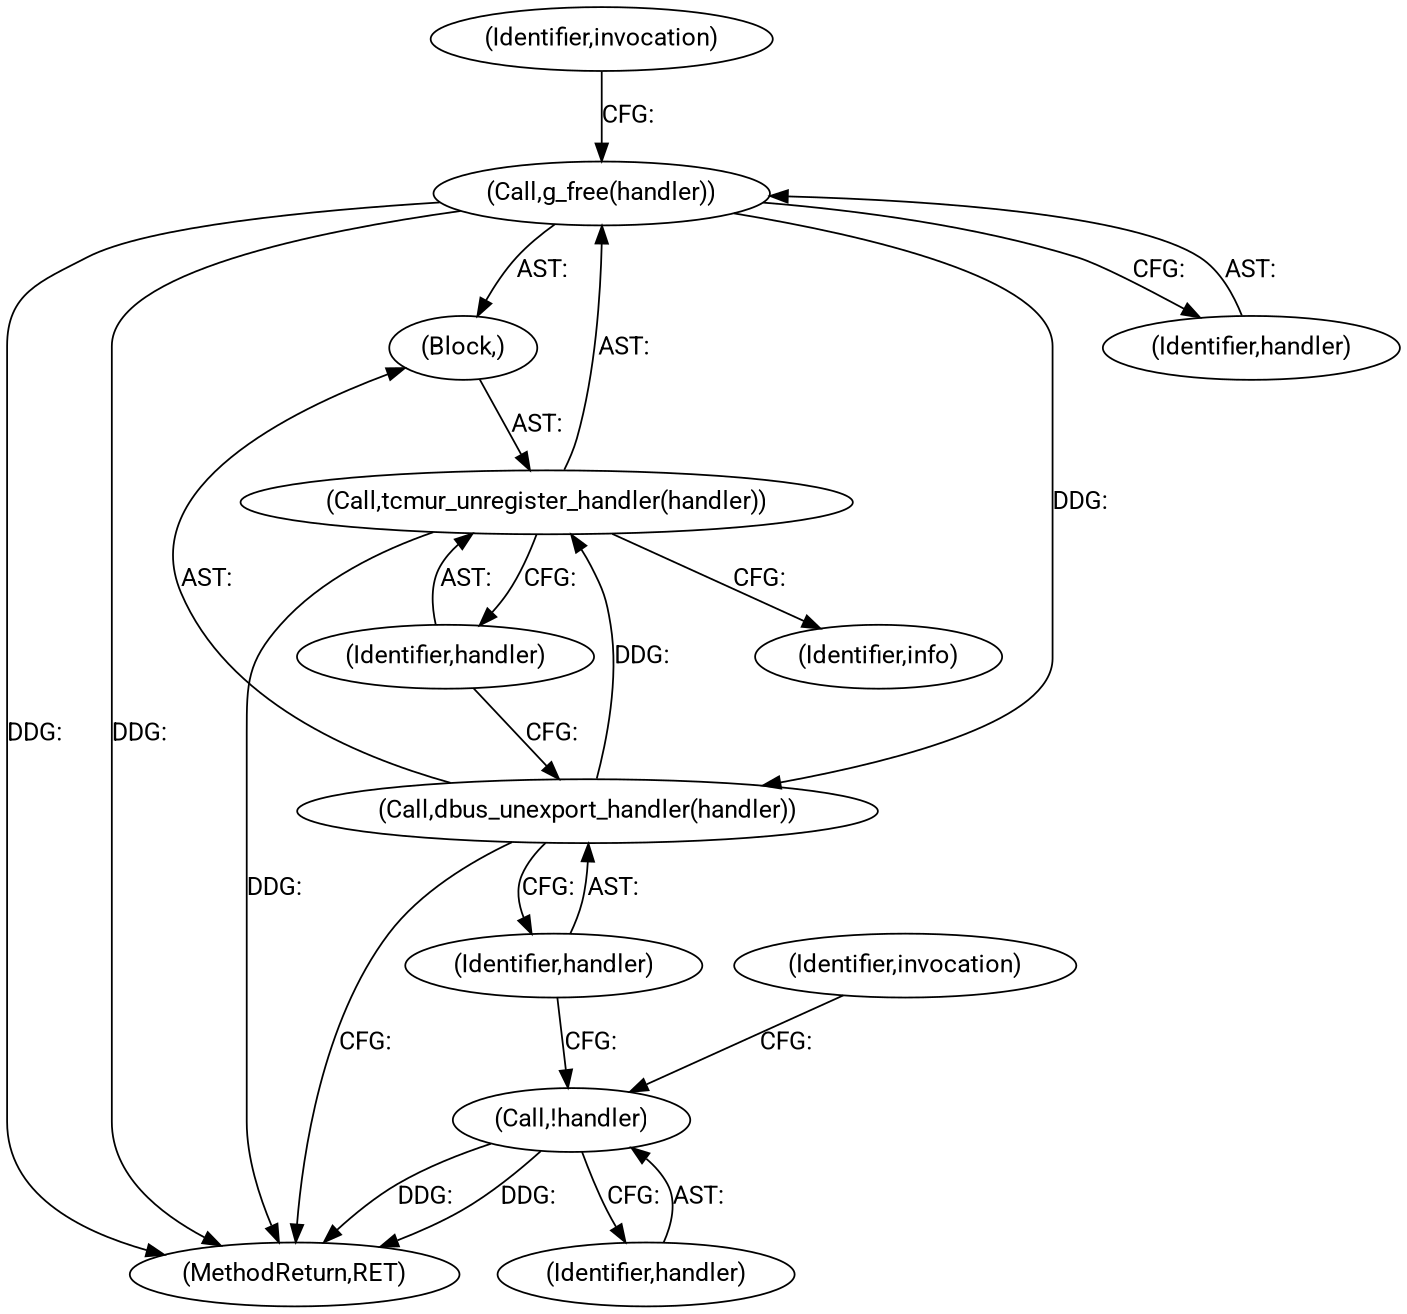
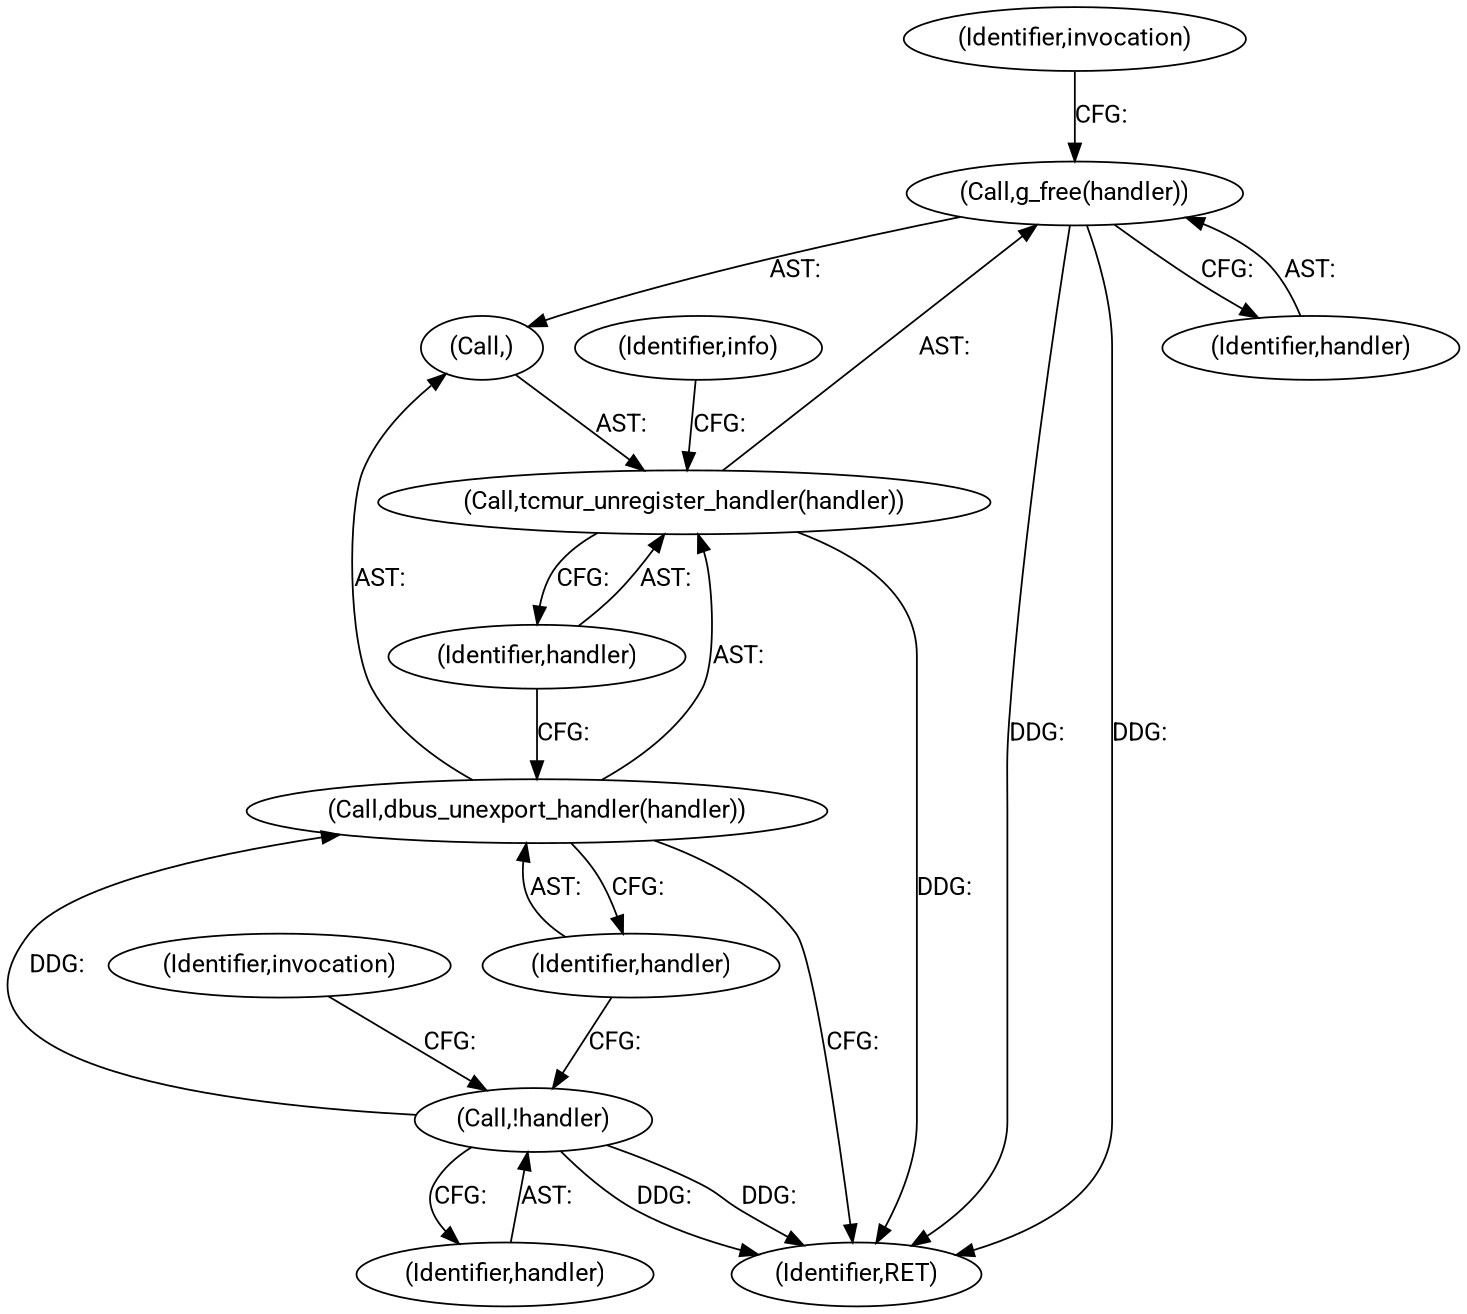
(463, 348) -> (482, 348)
(1053, 479) -> (24, 1022)
(708, 577) -> (692, 416)
(646, 657) -> (743, 657)
(295, 1274) -> (857, 1274)
